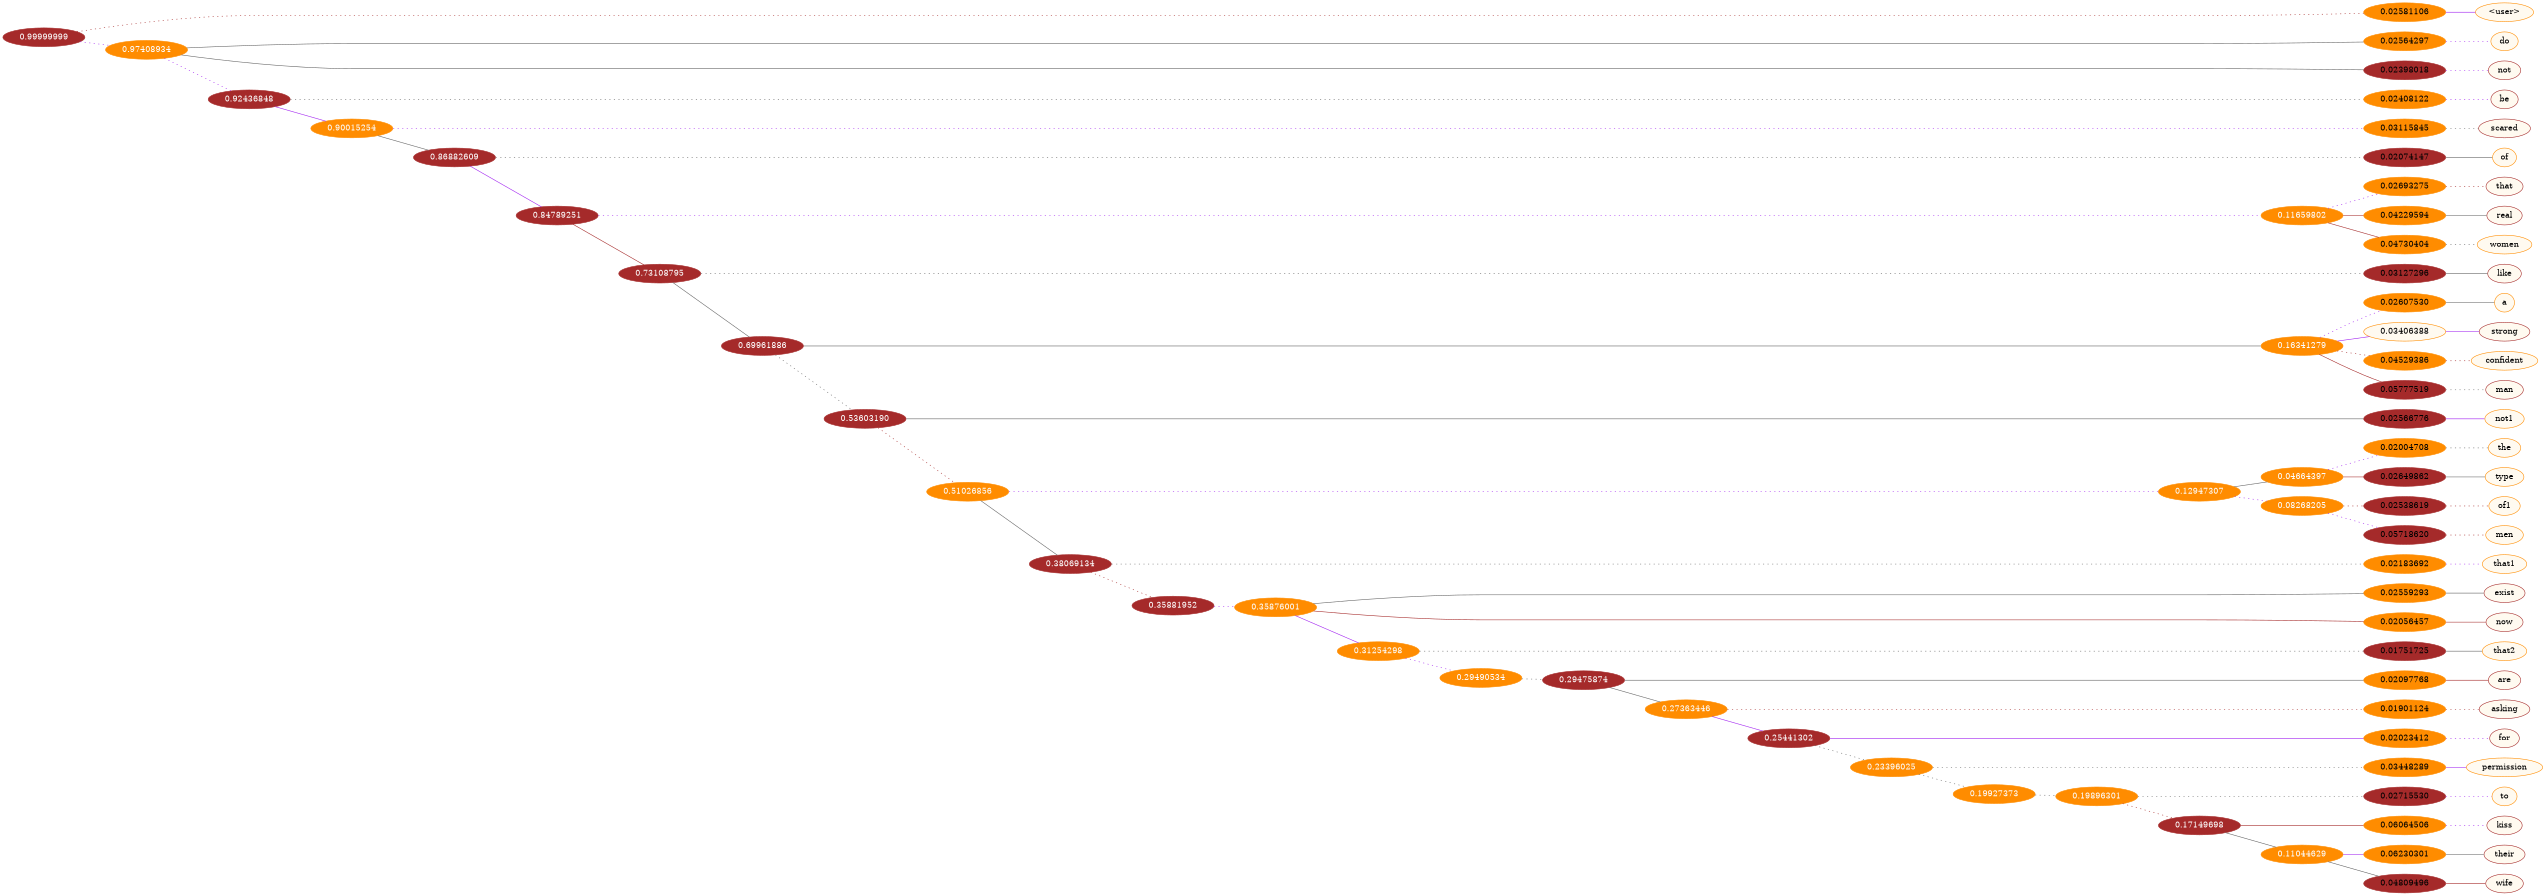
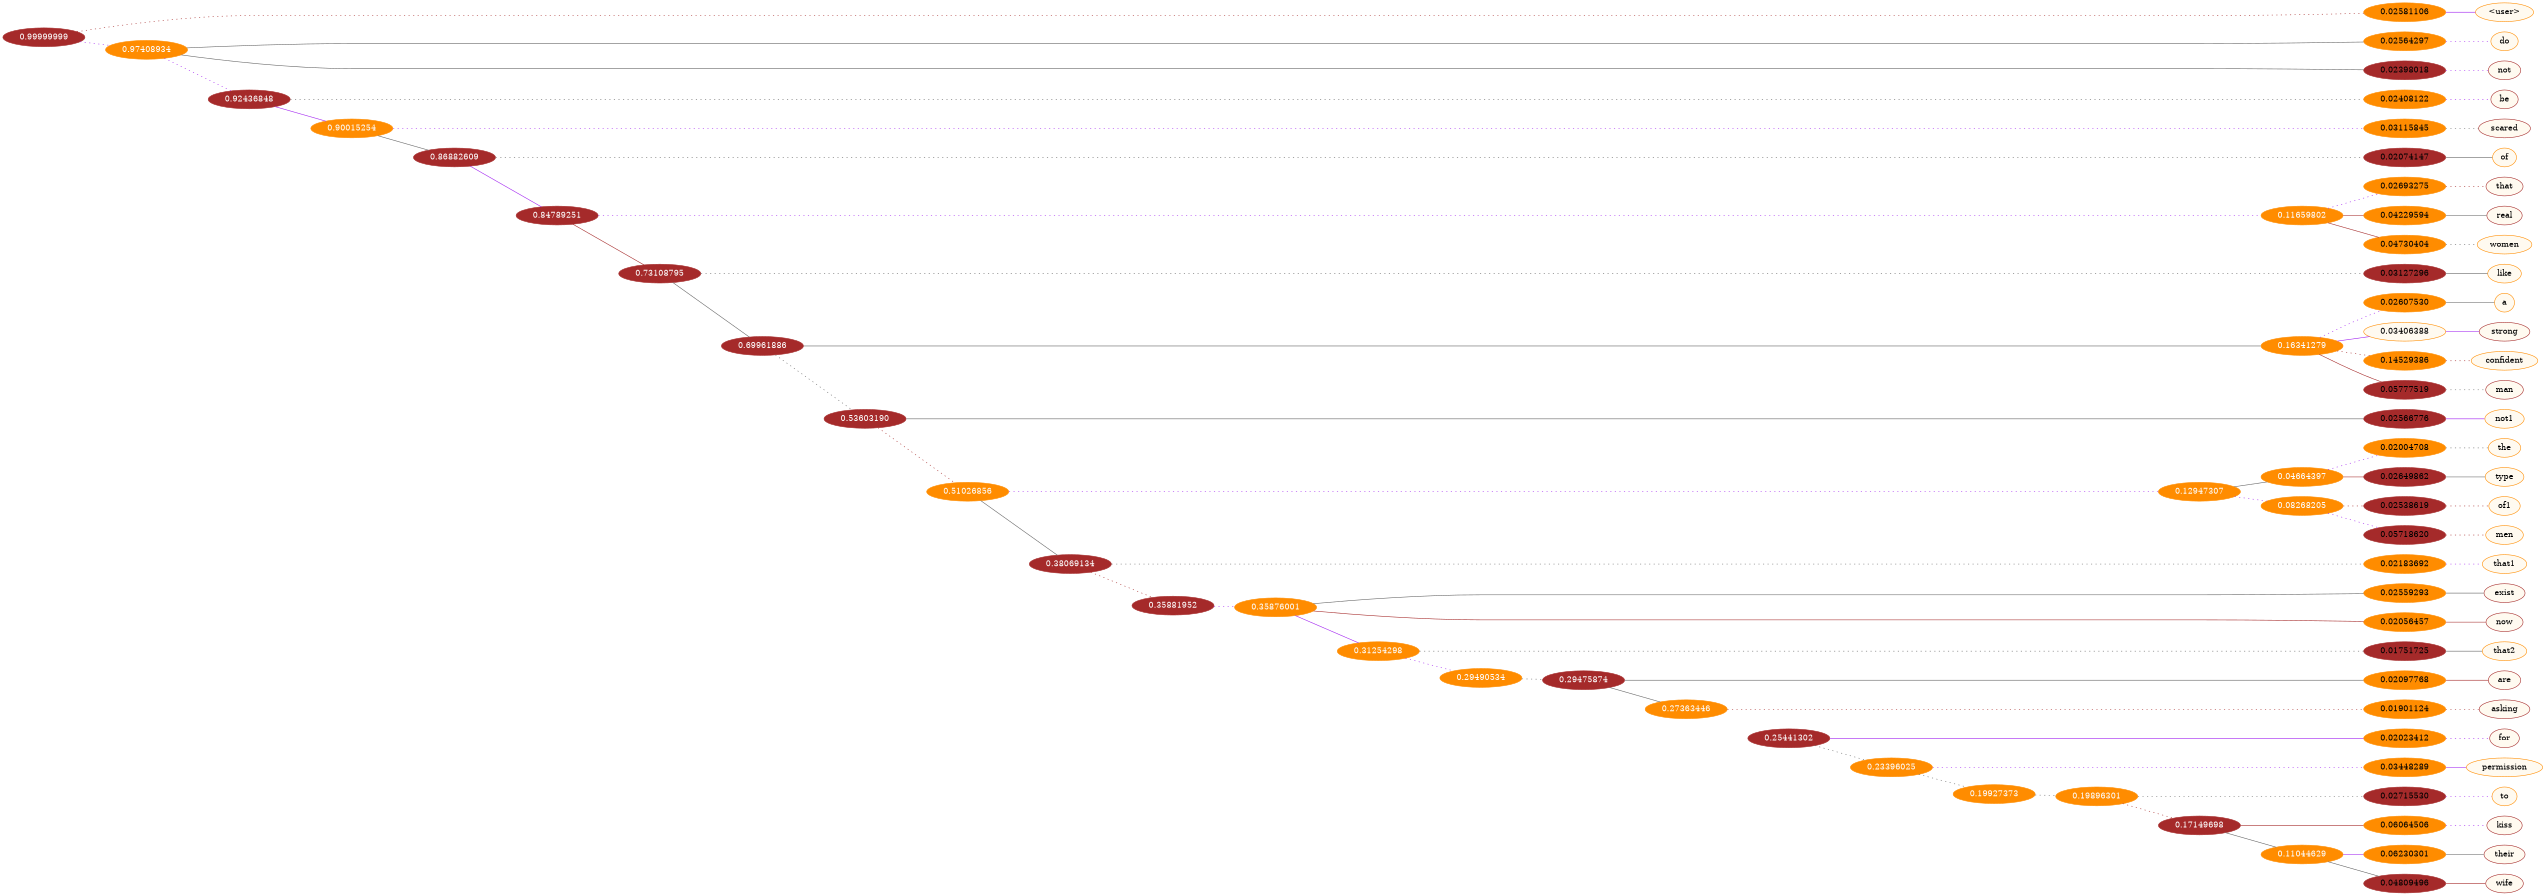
(2505, 274) -> (2505, 274)
(2405, 361) -> (2405, 361)
(1738, 724) -> none
(2148, 767) -> (2148, 767)
